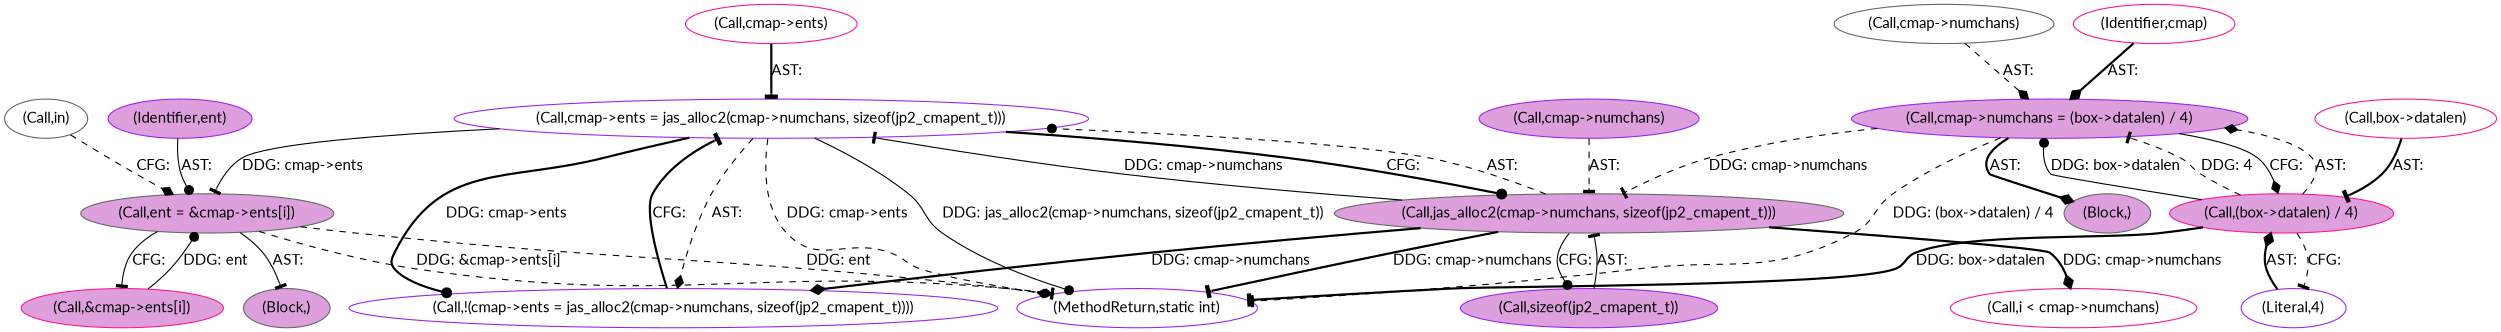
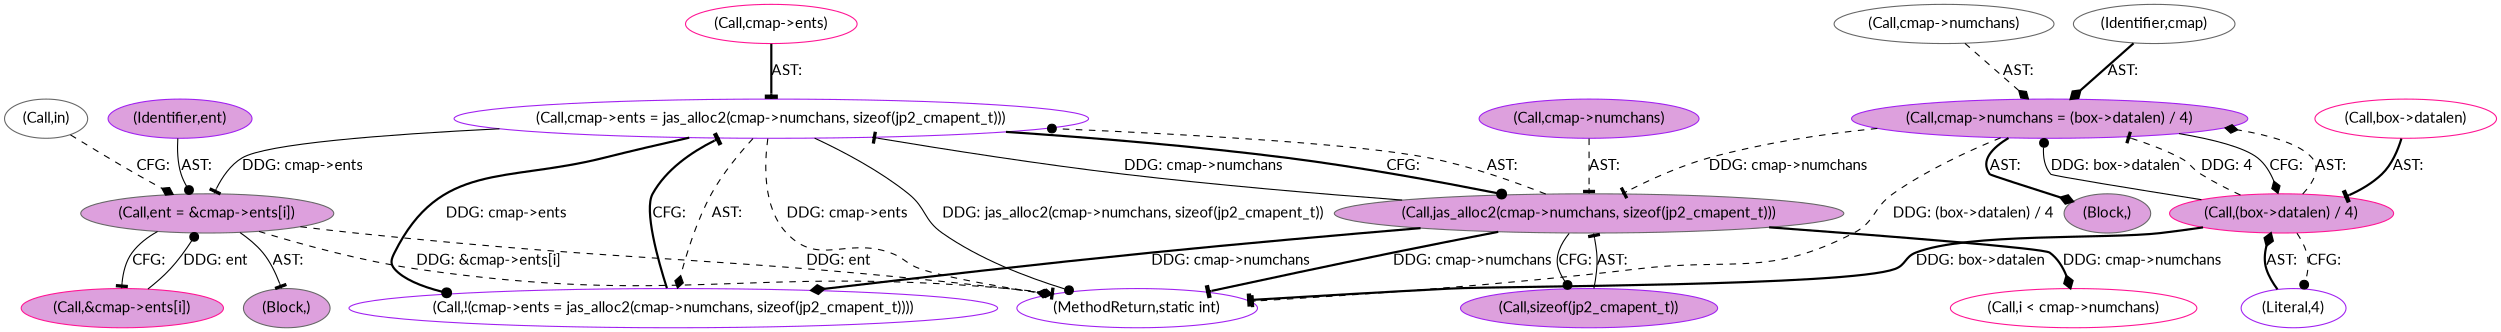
(2154, 24) -> (2154, 24)
(2308, 257) -> (2307, 256)
